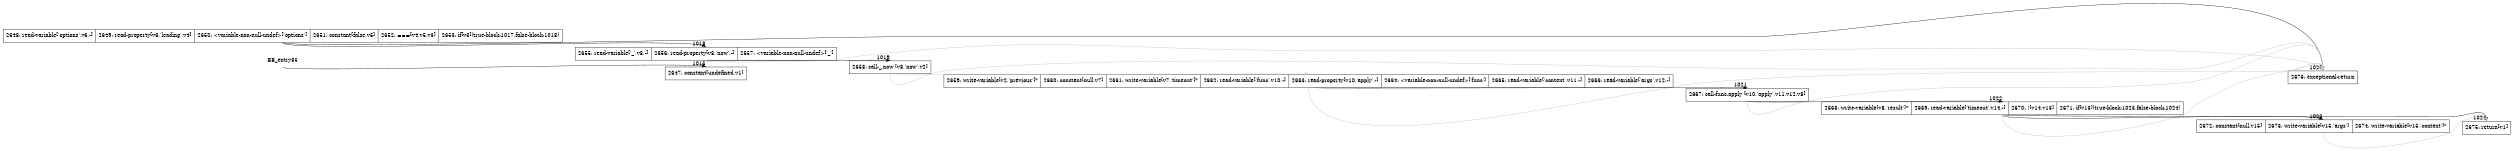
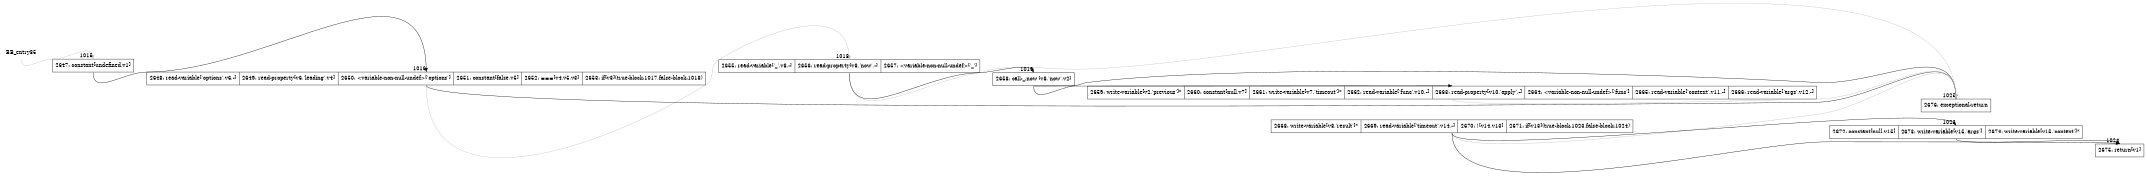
none -> (272, 45)
(493, 45) -> (638, 121)
(1611, 66) -> (1500, 72)
(492, 67) -> (56, 59)
(1097, 74) -> (1241, 86)
(1747, 95) -> none
(2405, 143) -> (2036, 141)
